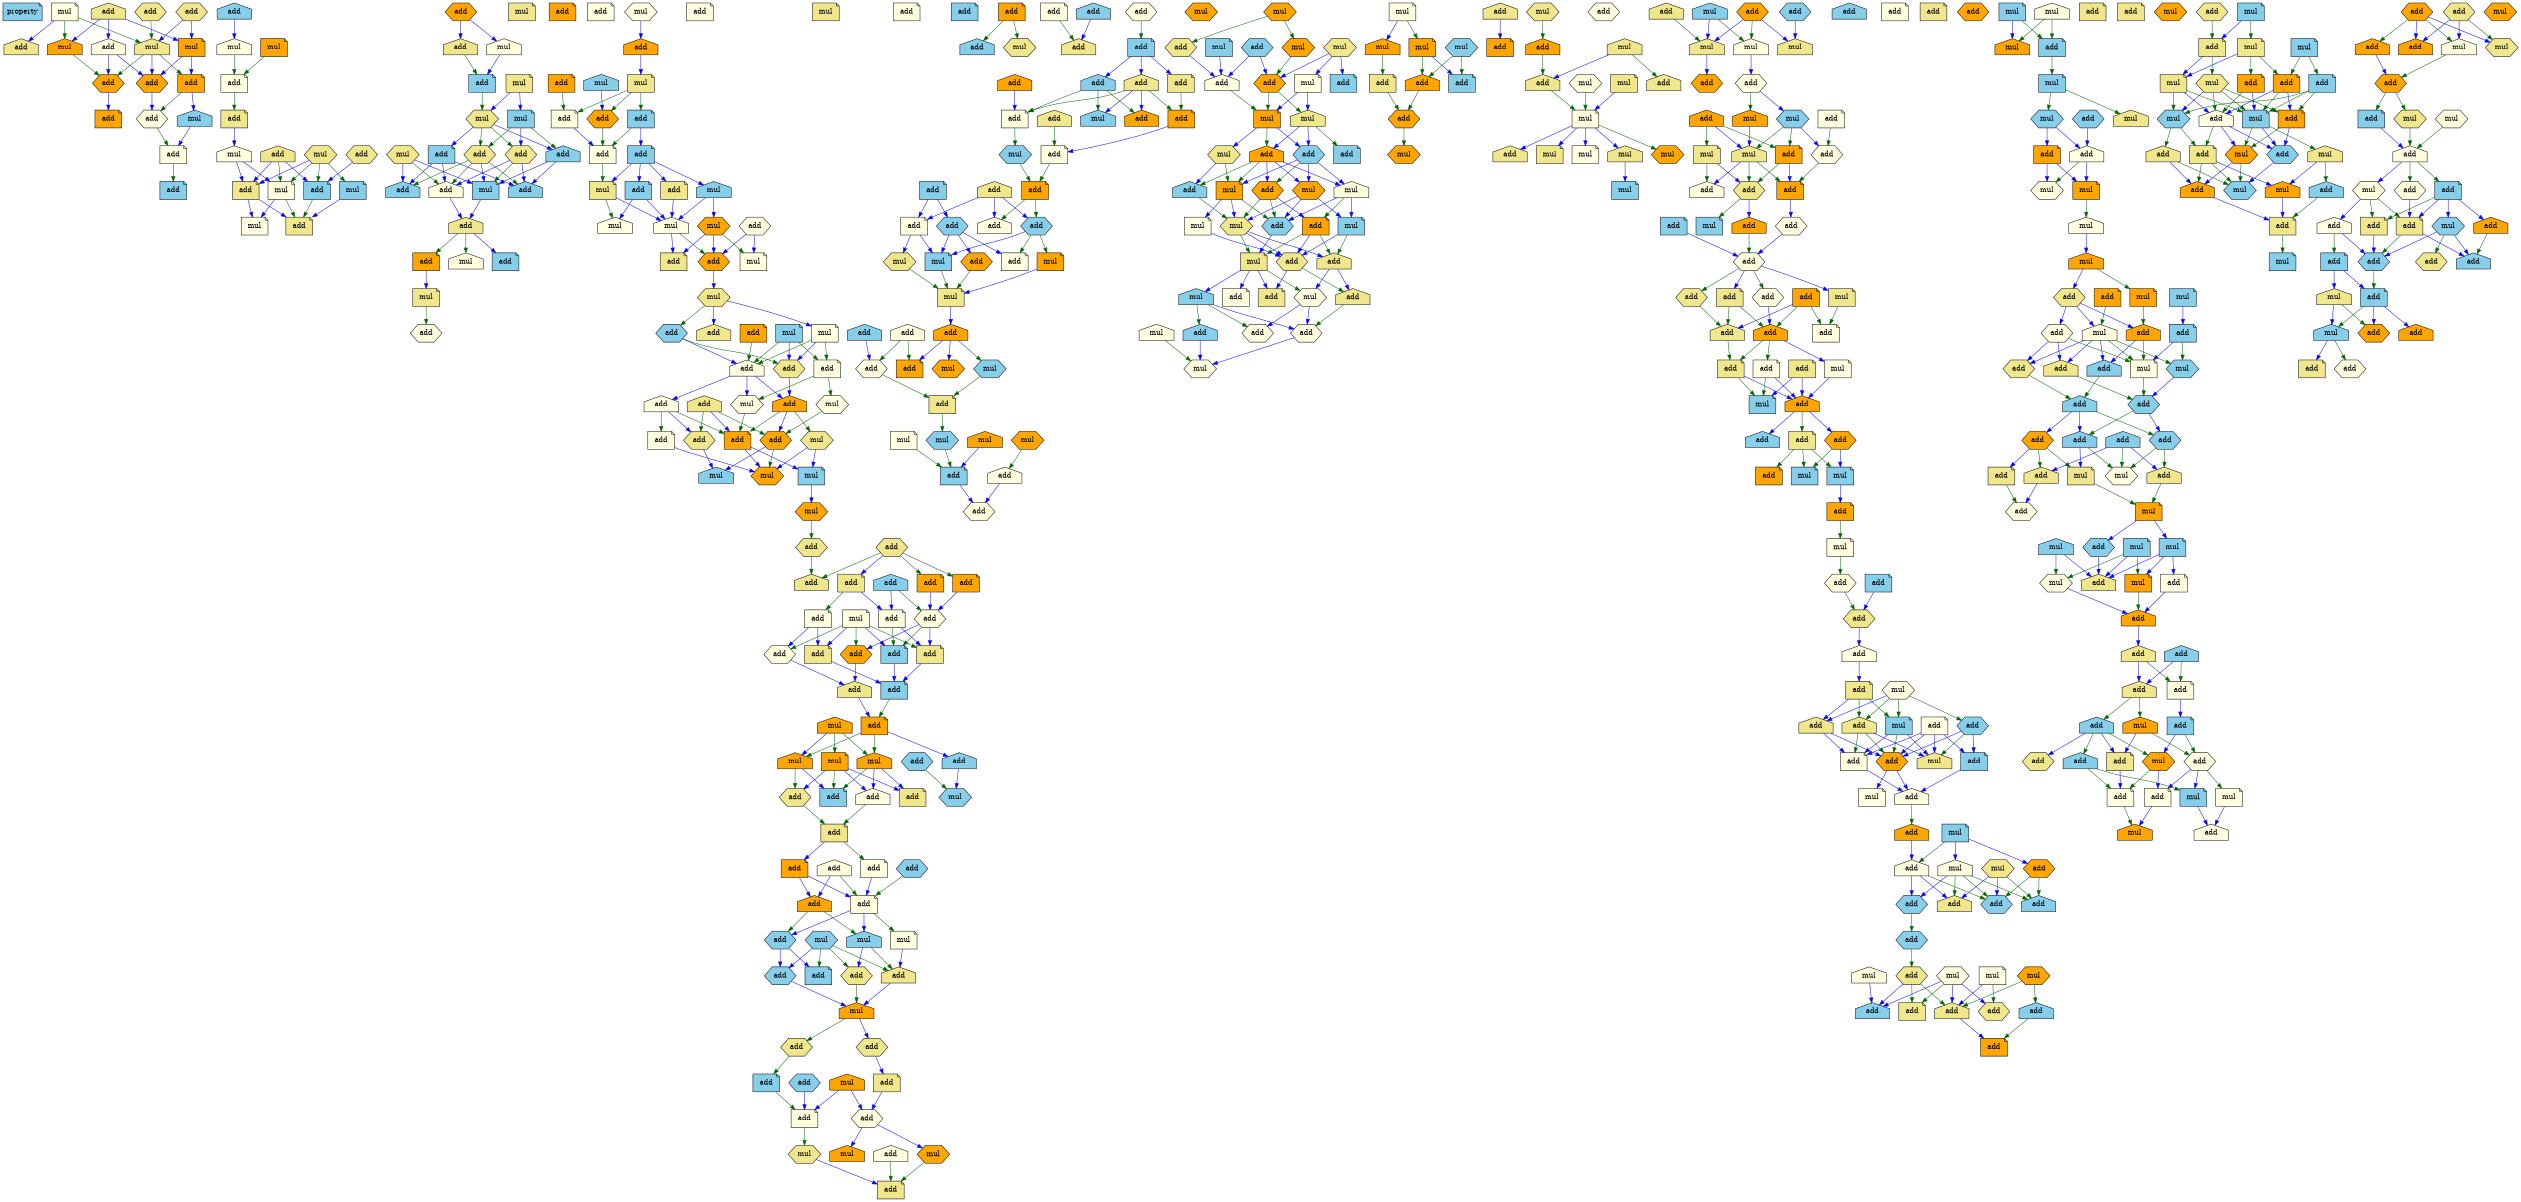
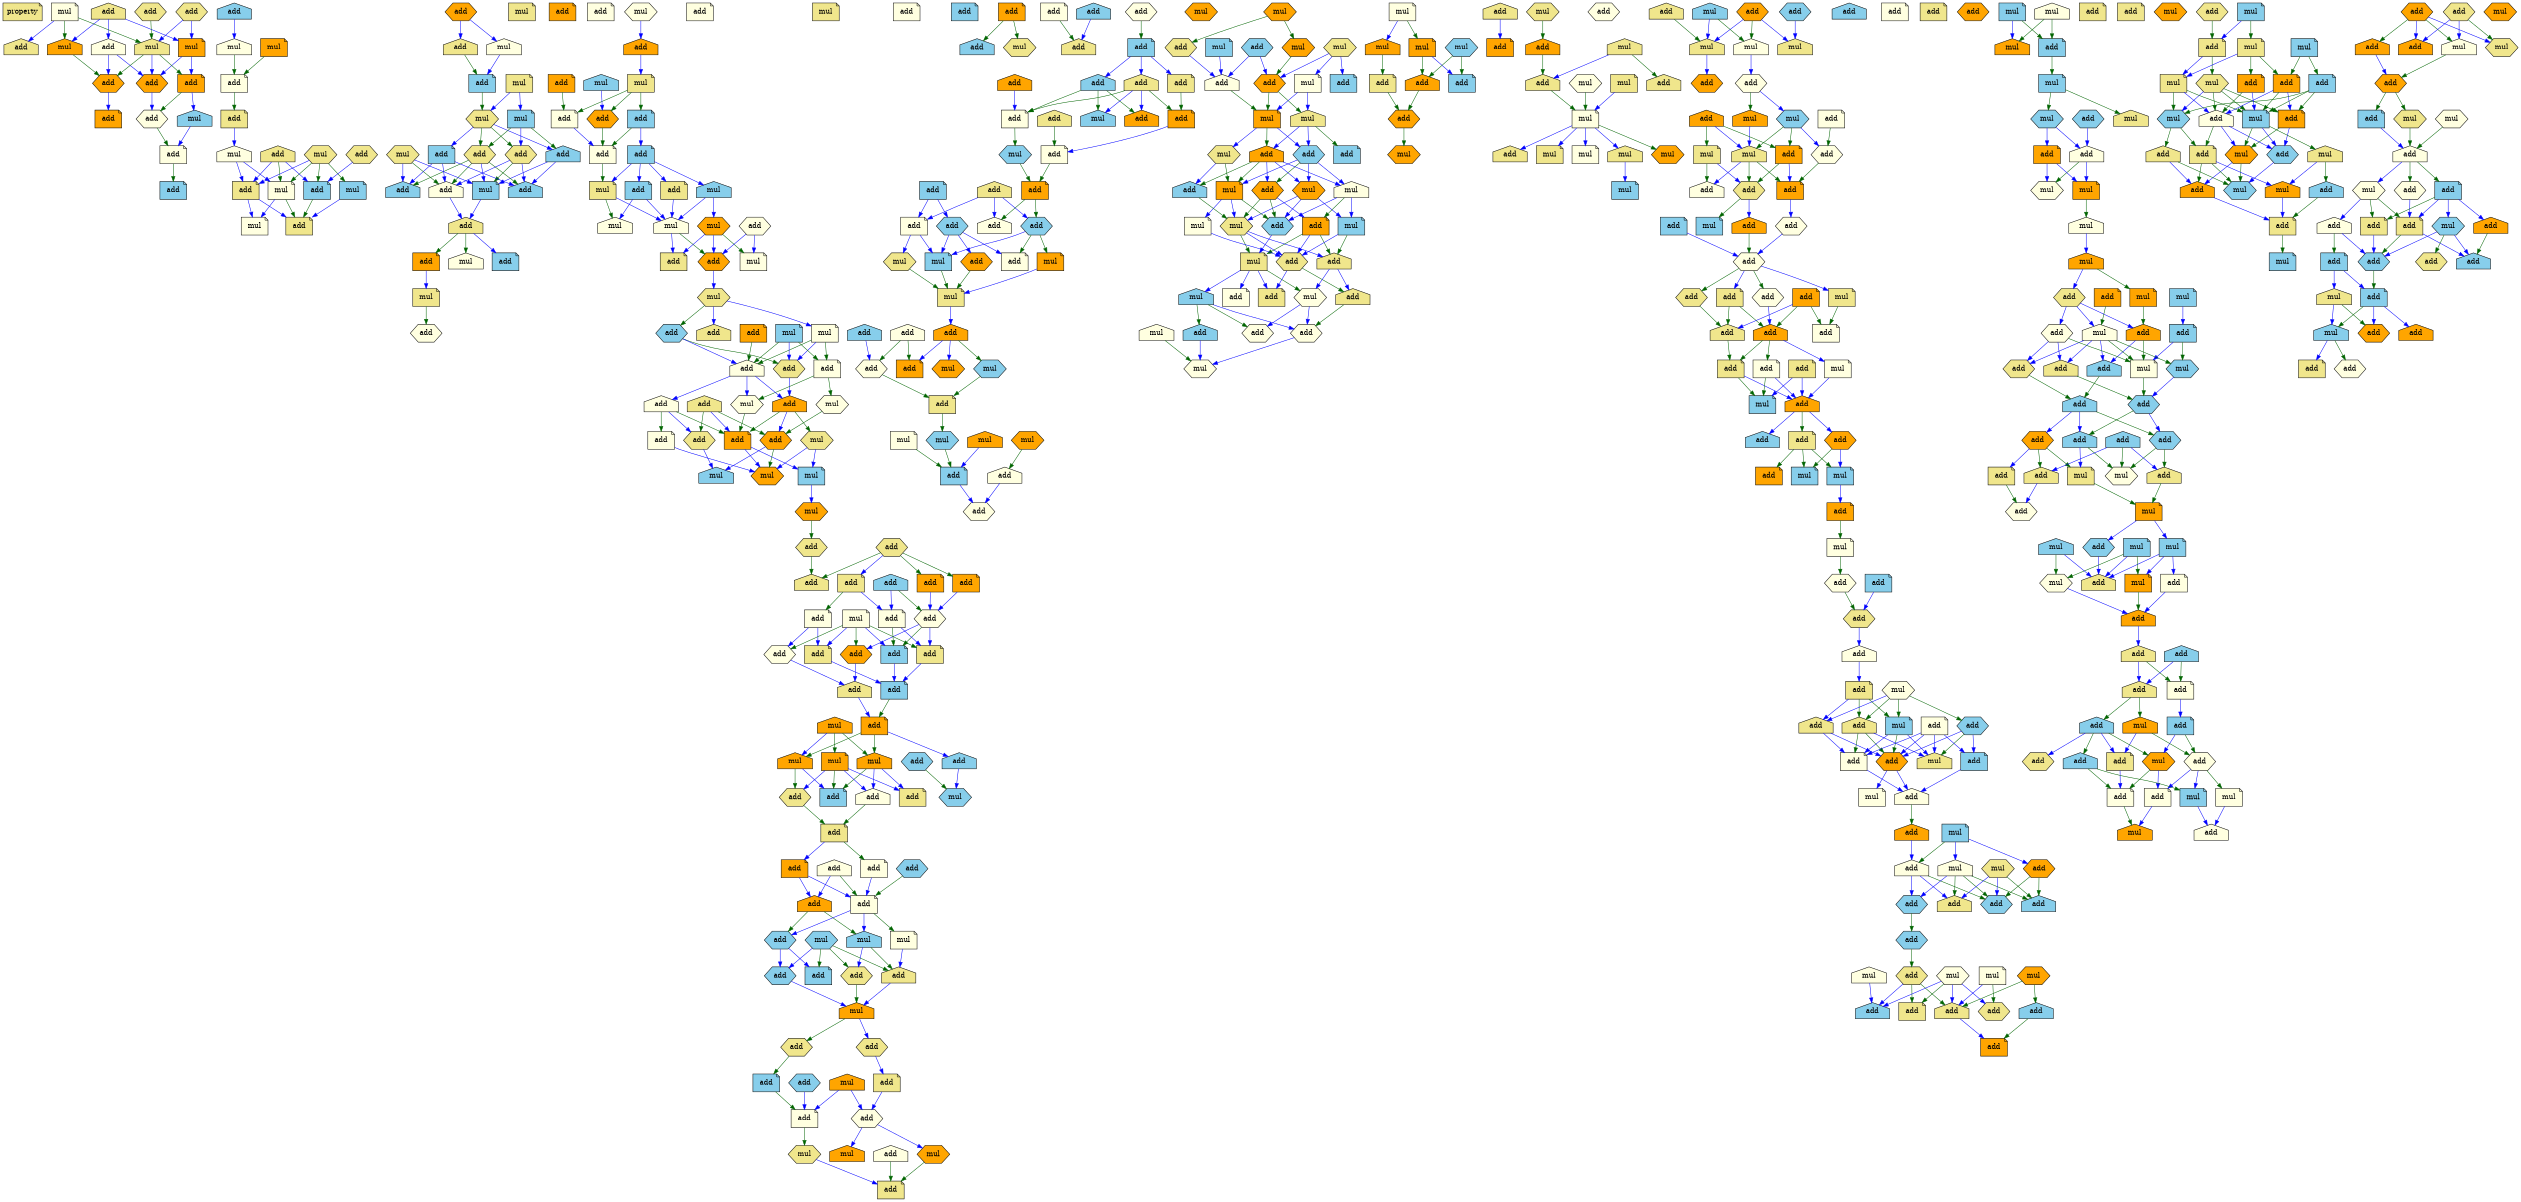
(23, 12) -> (23, 12)
